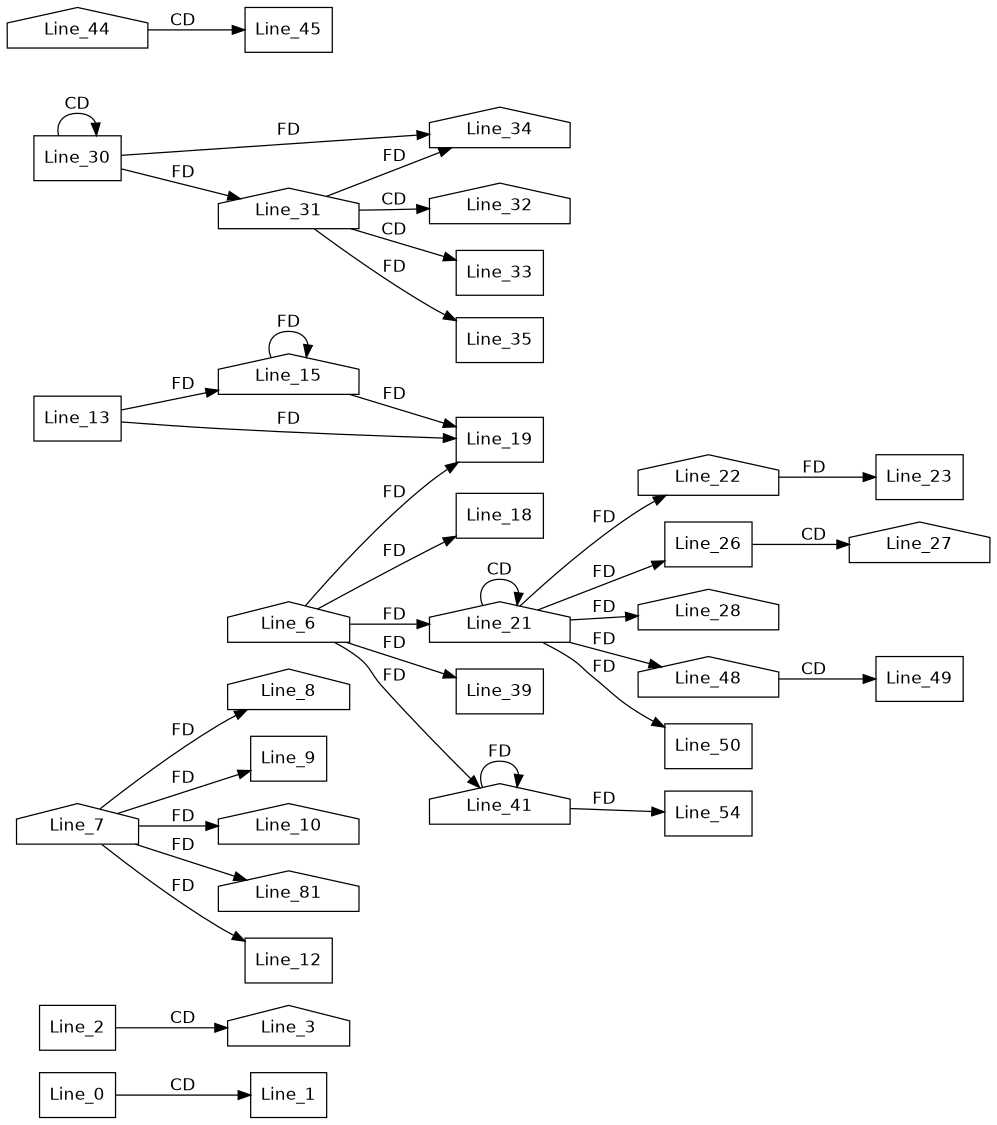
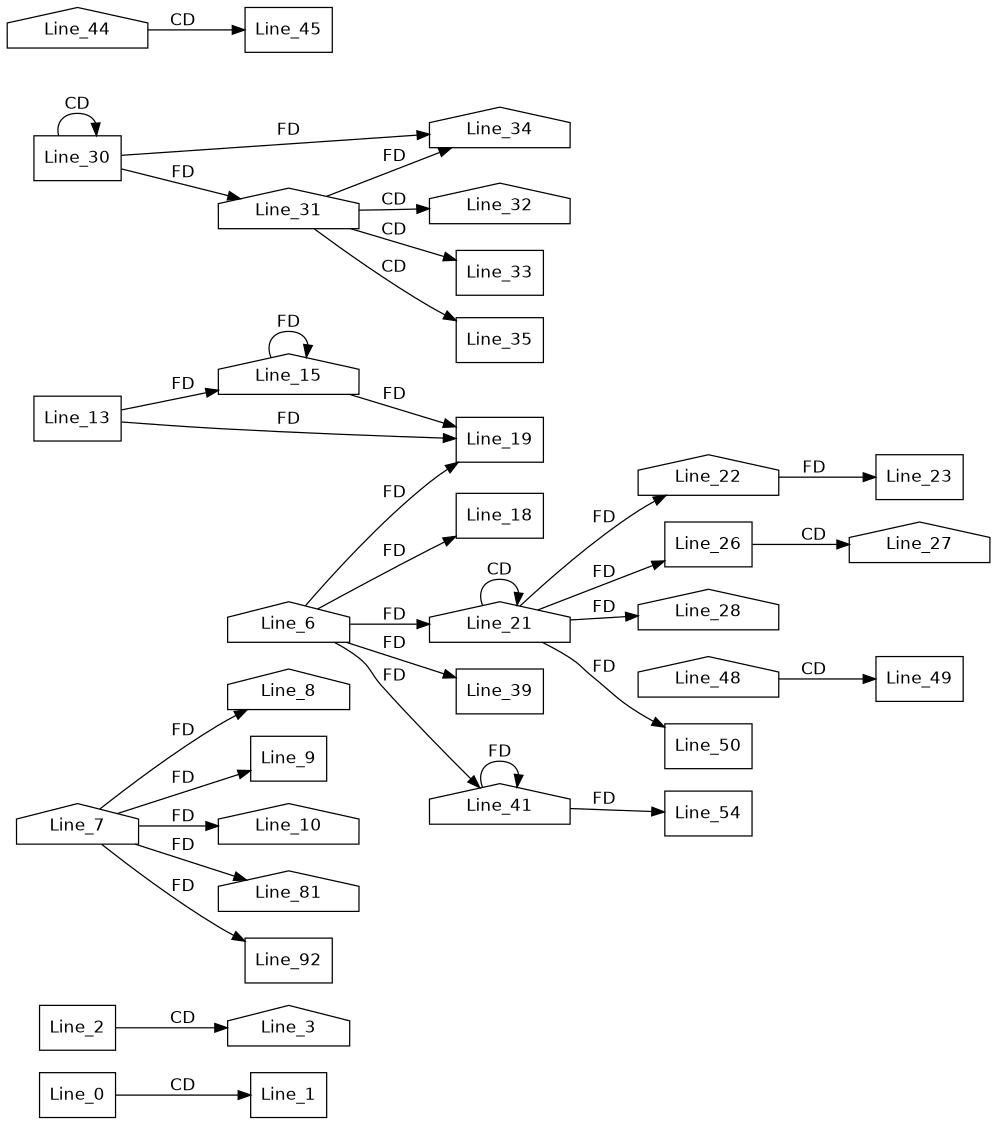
(394, 267) -> (394, 267)
(610, 653) -> none
(289, 961) -> (289, 961)
